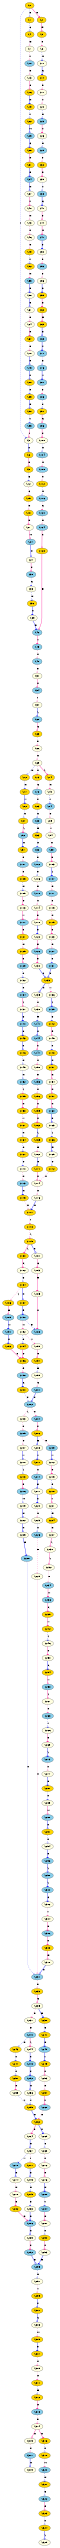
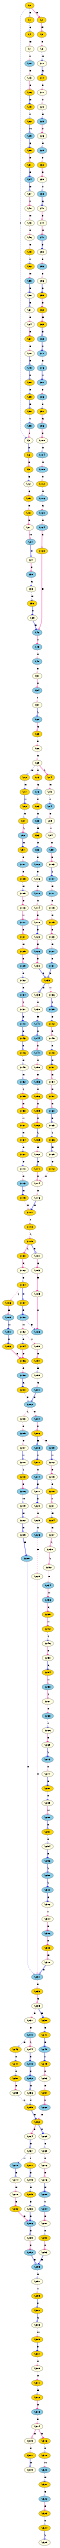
(37, 1448) -> (37, 1448)
(30, 2456) -> (30, 2456)
